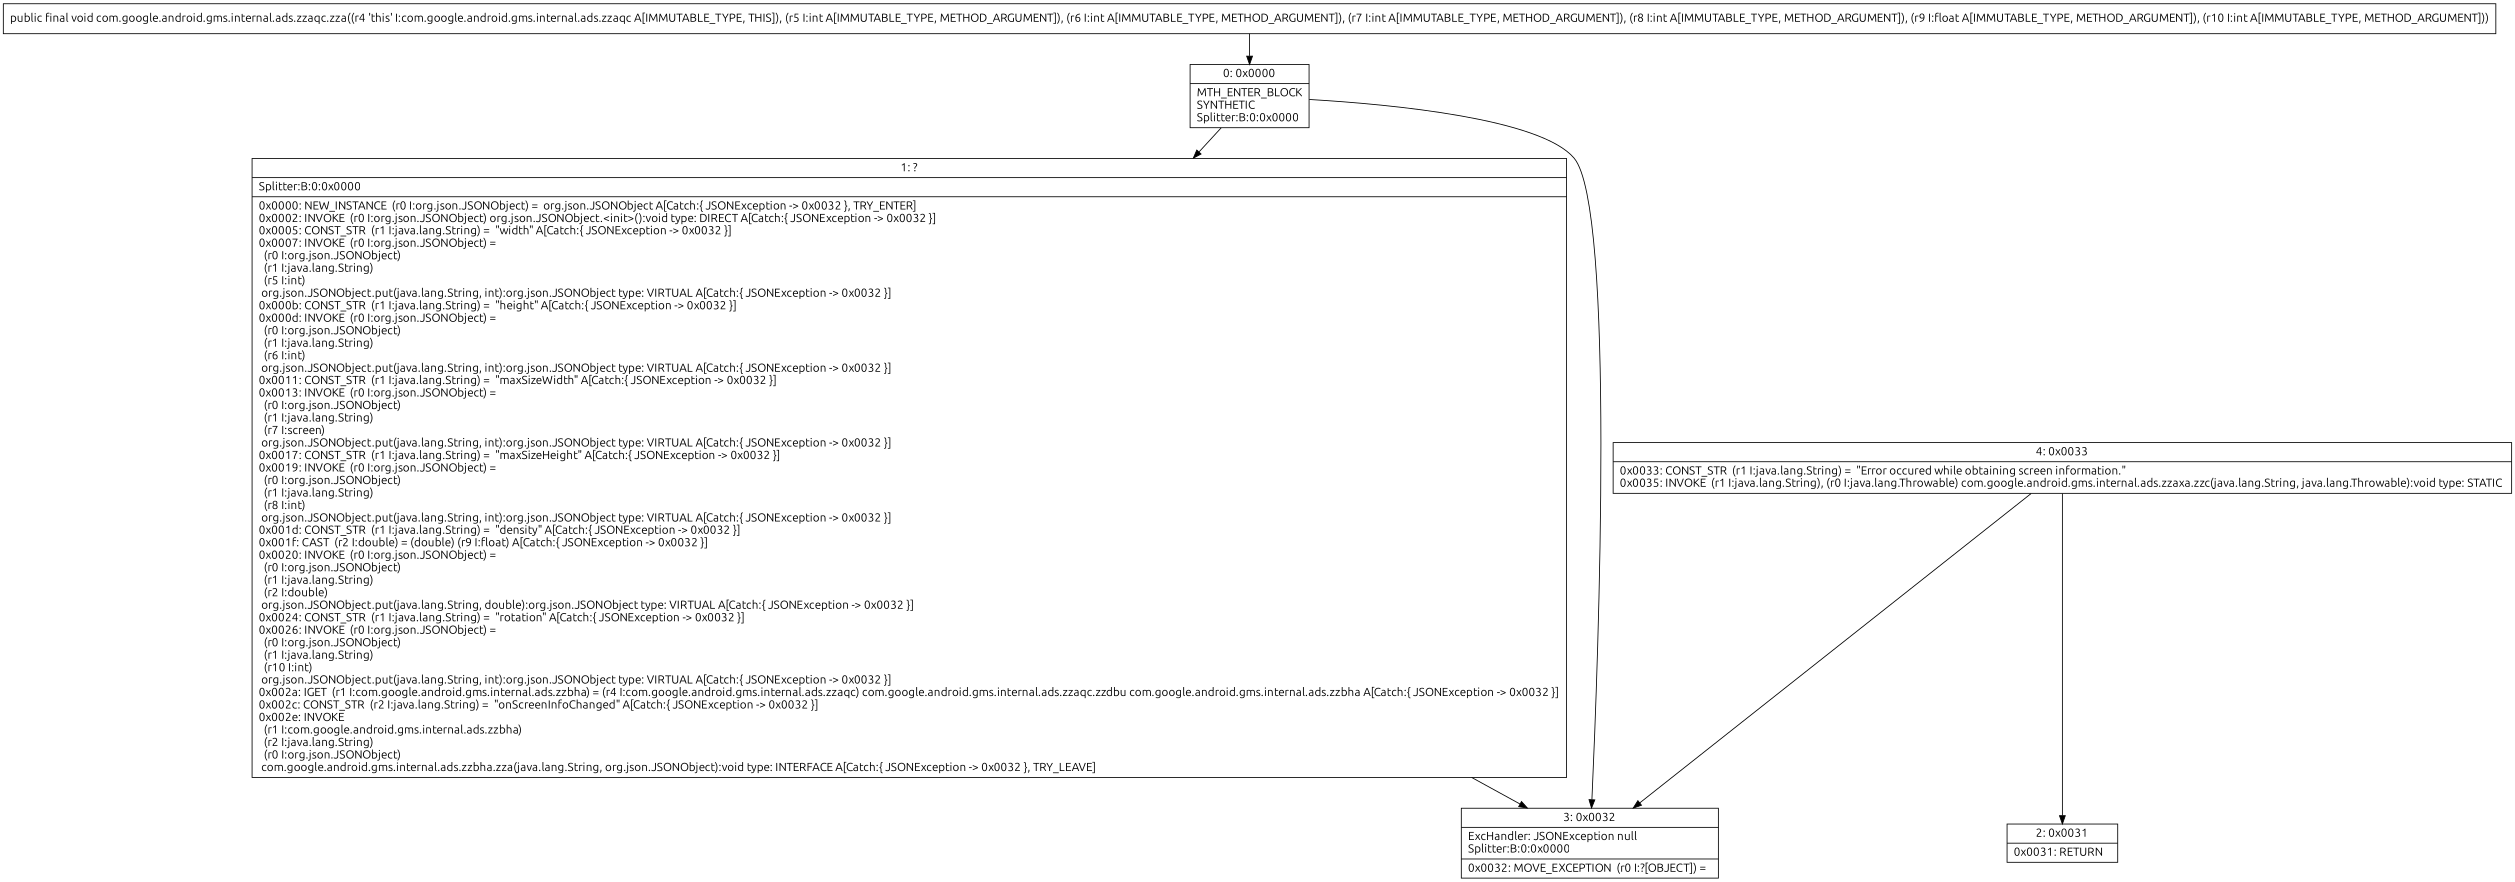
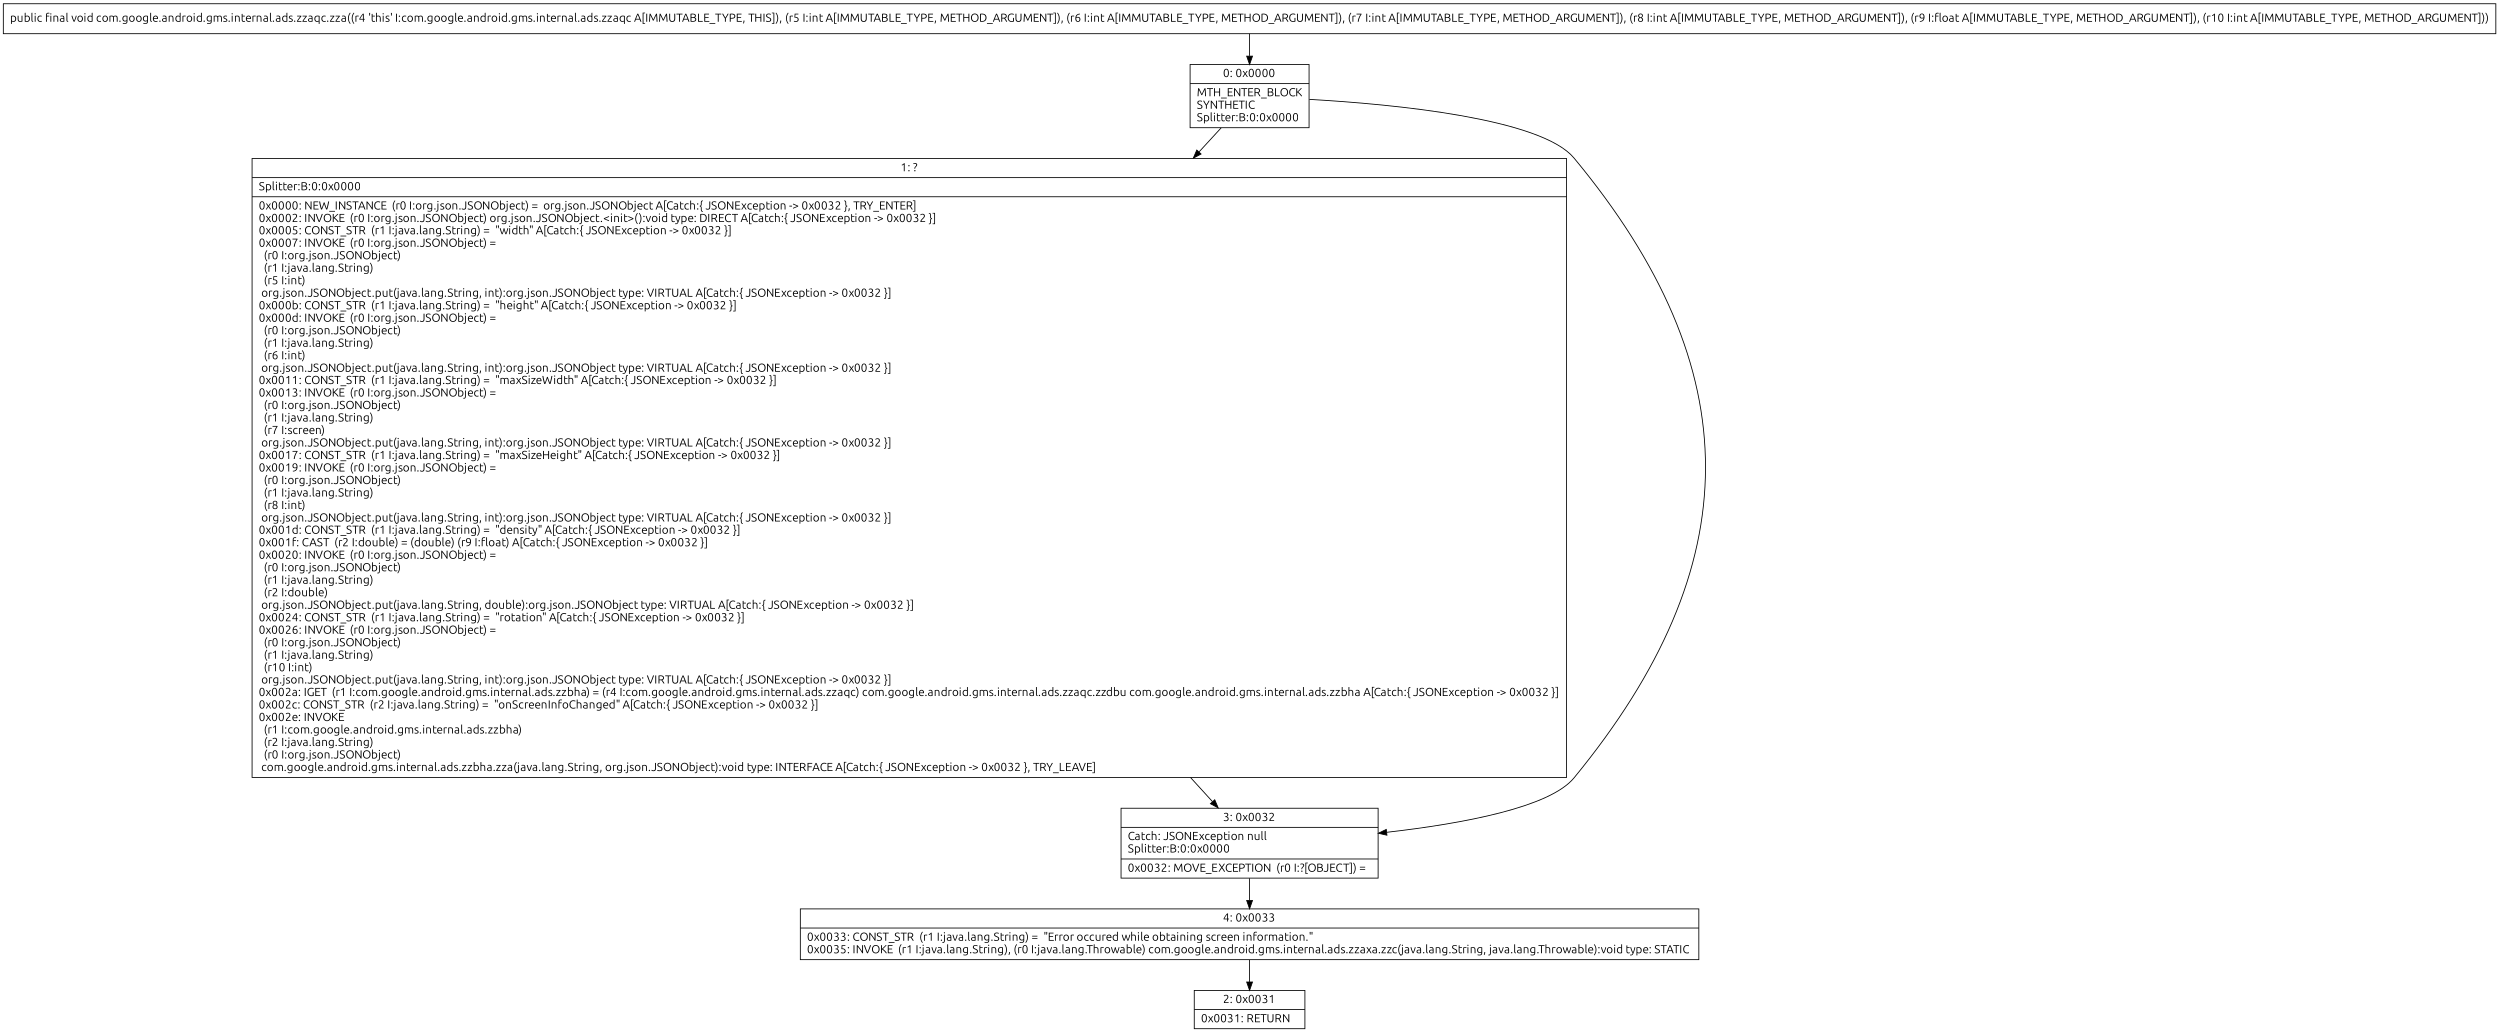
(1835, 648) -> (1250, 889)
(1553, 837) -> (1198, 837)
